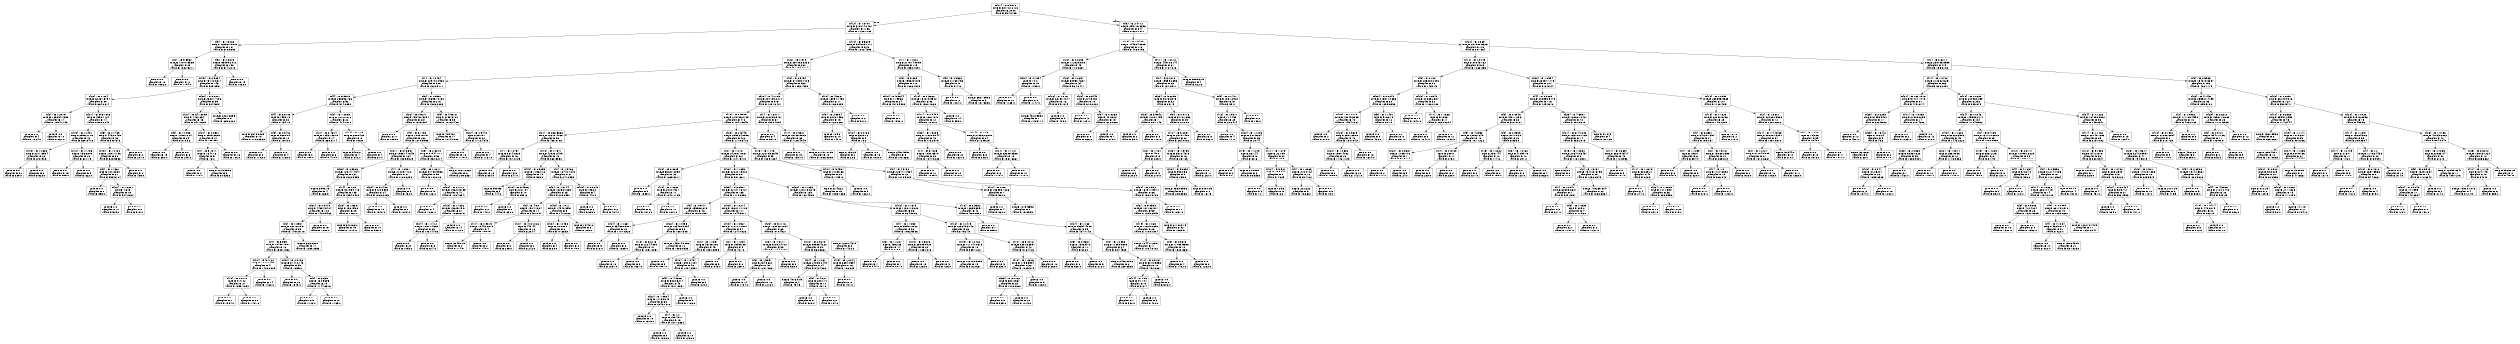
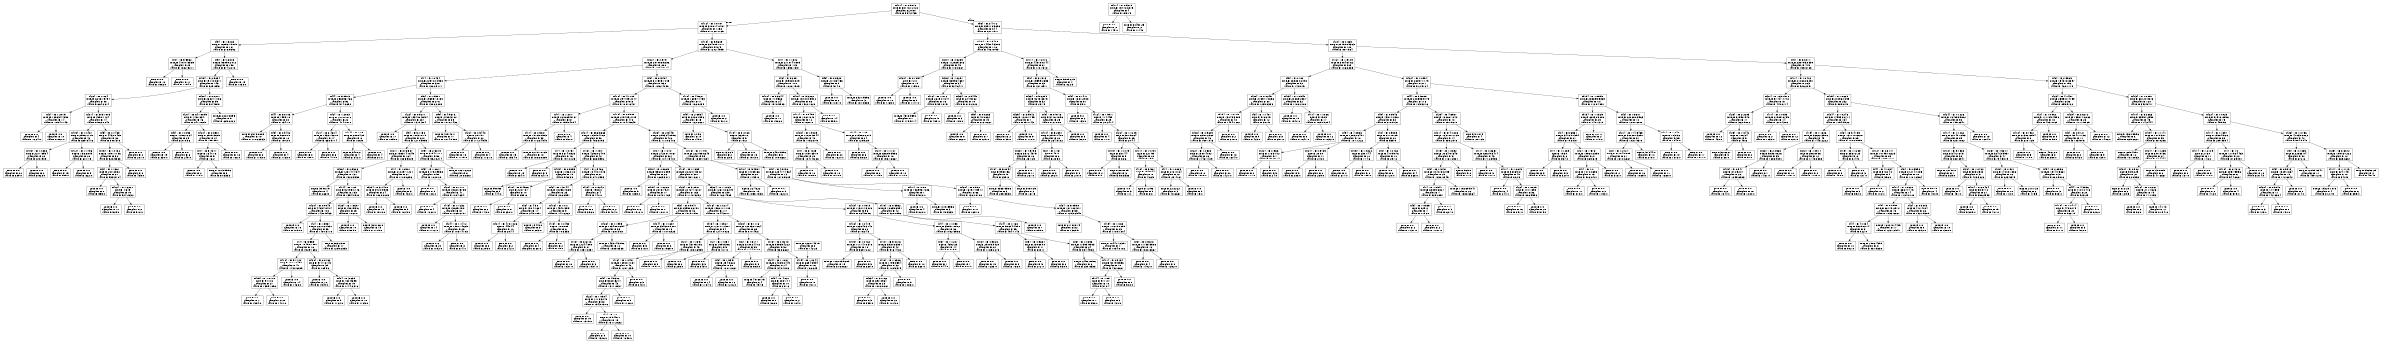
(507, 219) -> none
(550, 246) -> (532, 246)
